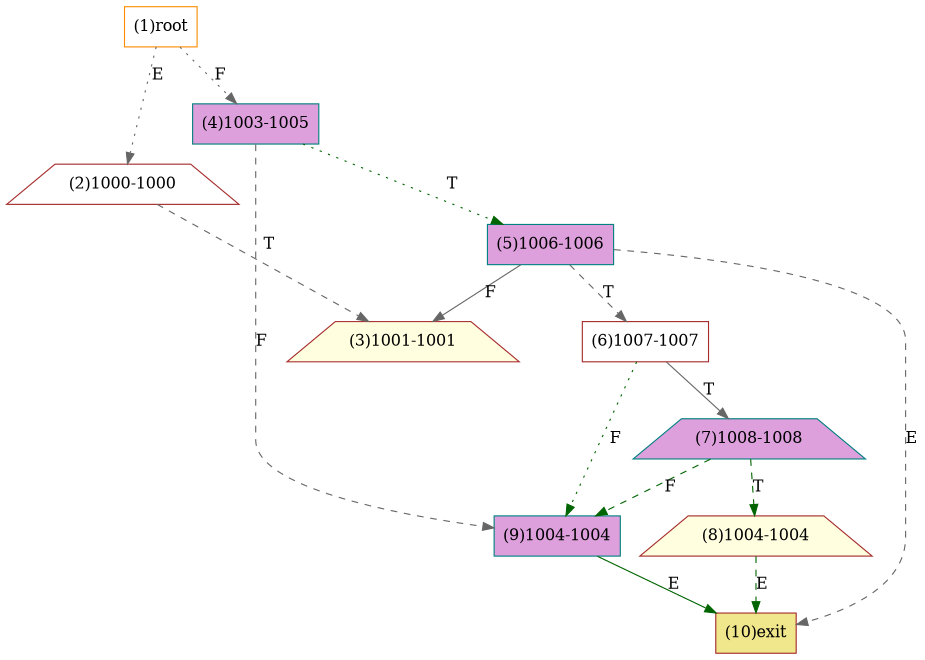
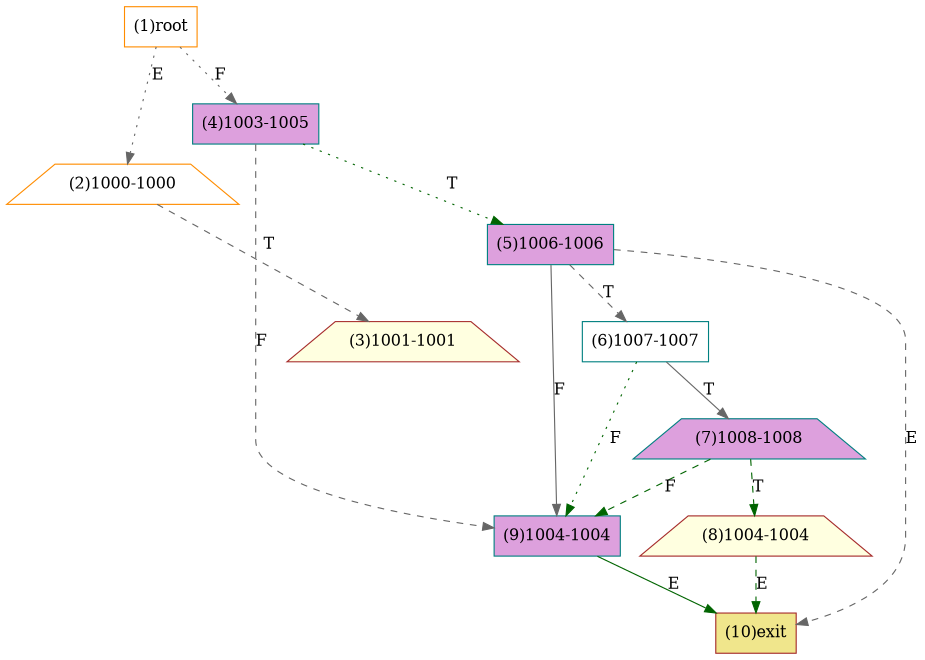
(123, 184) -> (123, 184)
(482, 290) -> (554, 385)
(645, 342) -> (645, 342)
